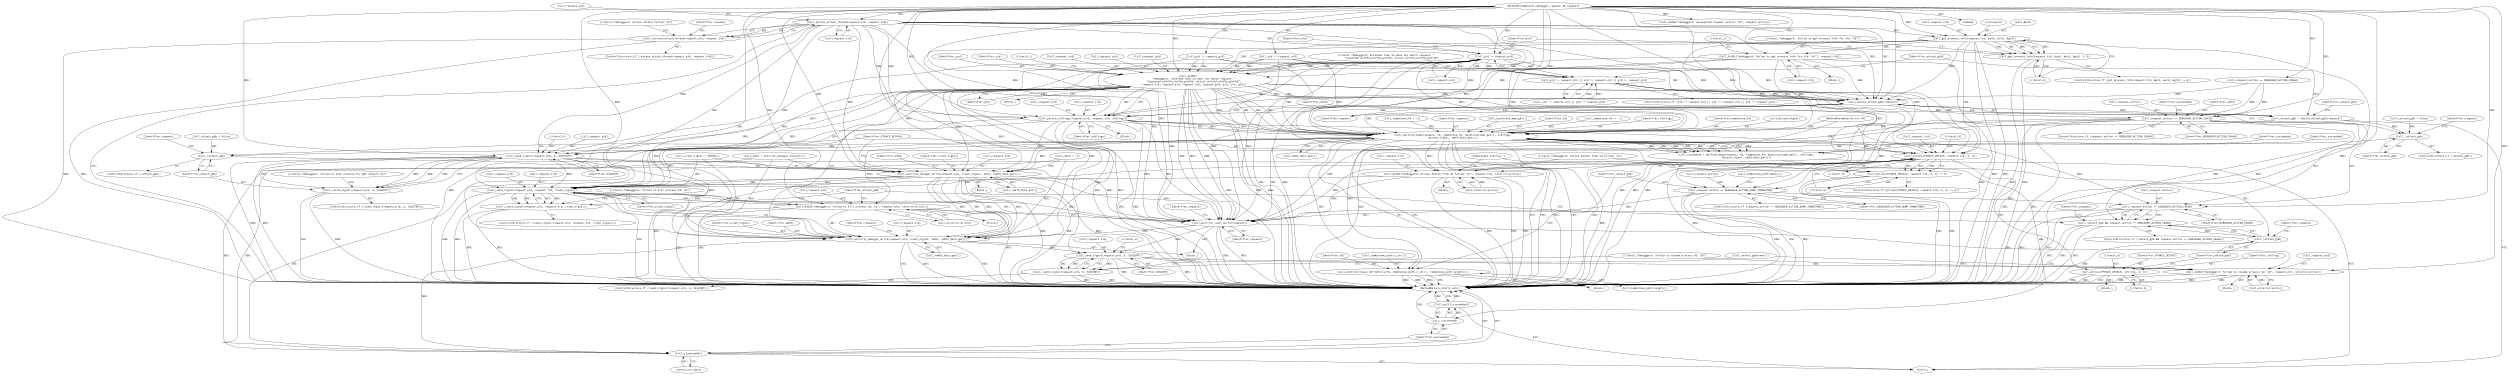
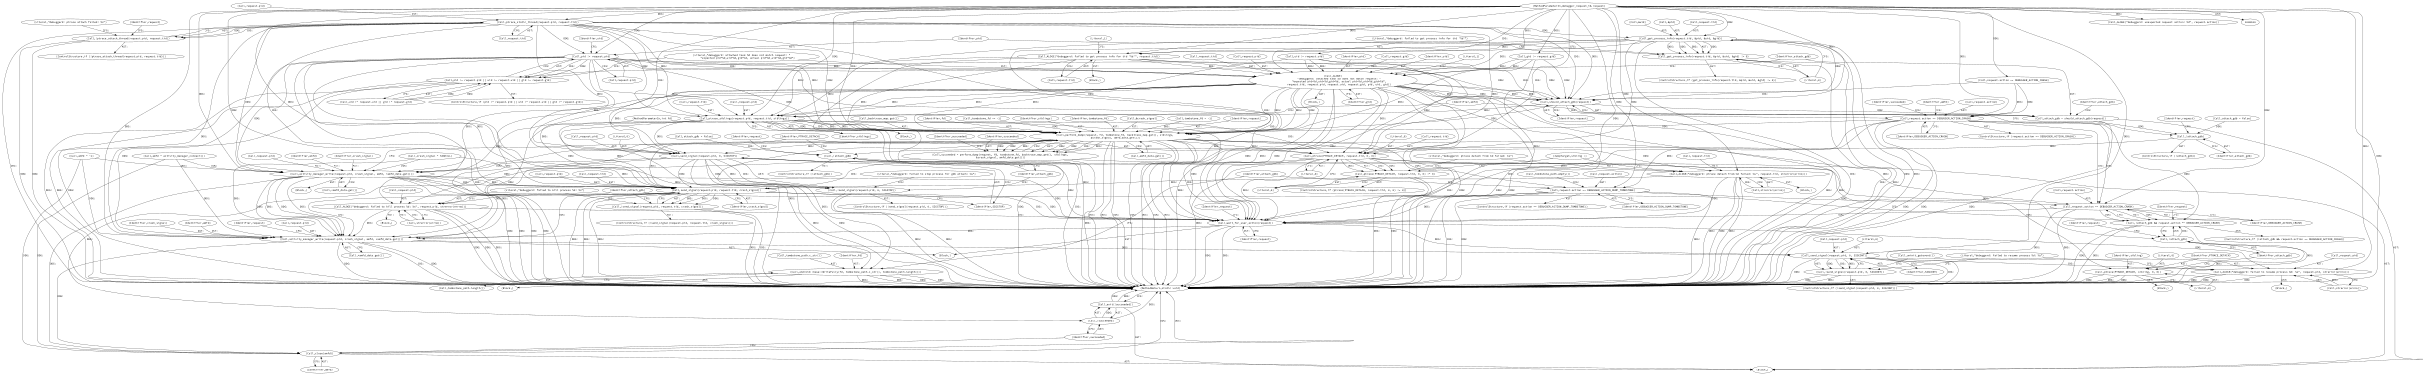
(848, 22) -> (538, 22)
(445, 180) -> (928, 199)
